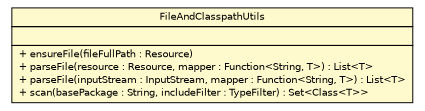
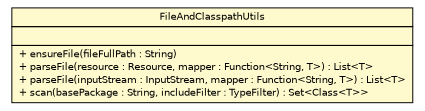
(106, 54) -> (98, 54)
